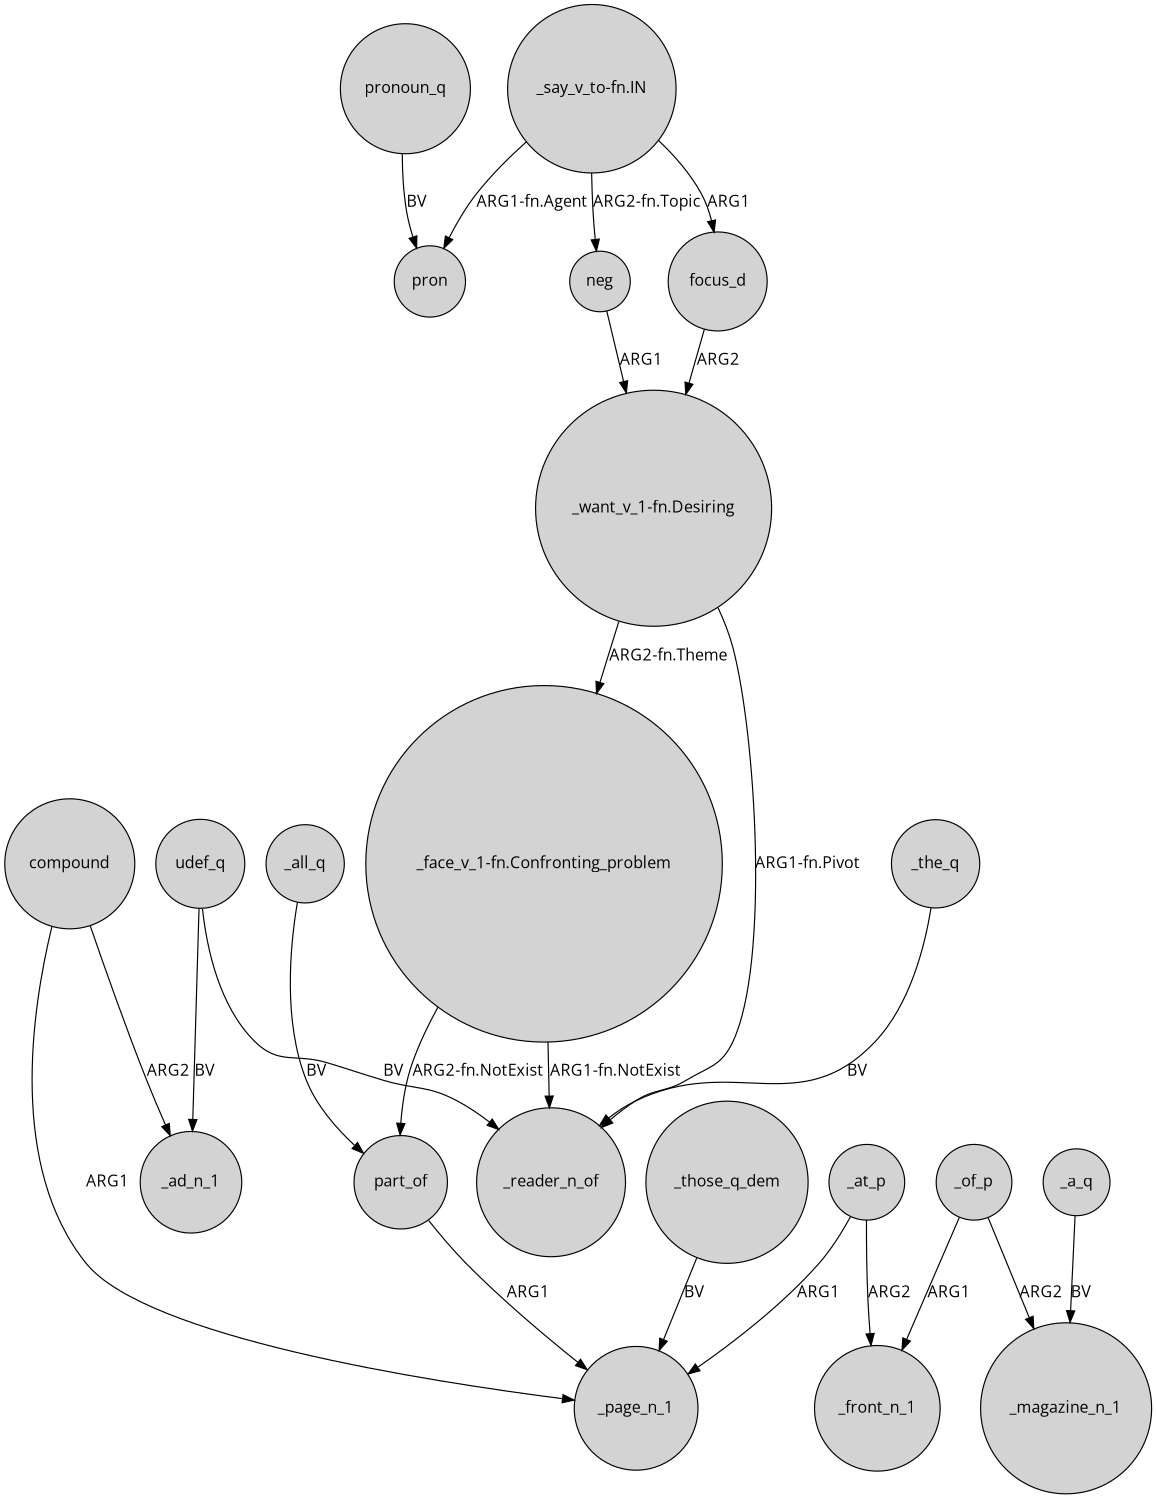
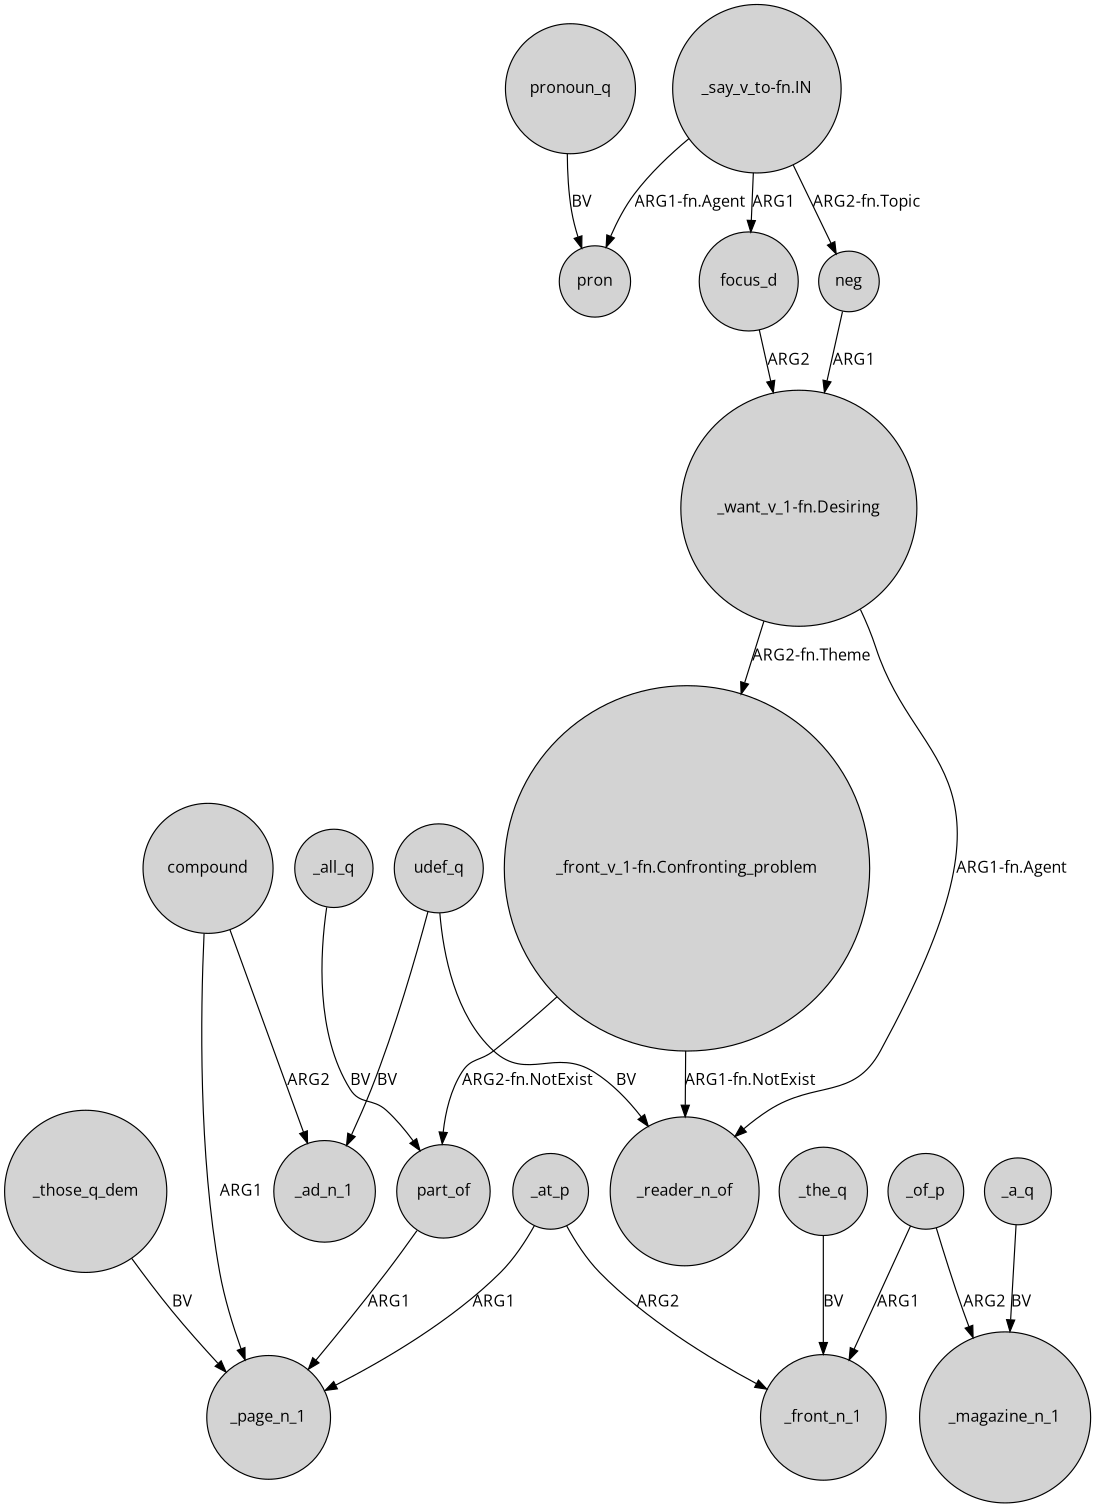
(544, 864) -> (687, 868)
(808, 864) -> (1012, 868)
(817, 1078) -> (823, 1289)
